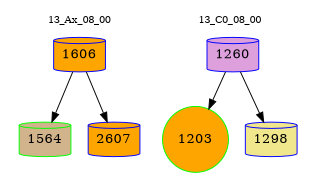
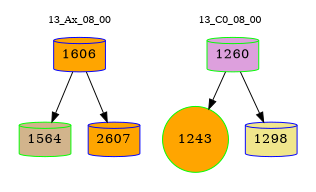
(233, 55) -> (233, 55)
(196, 139) -> (196, 139)
